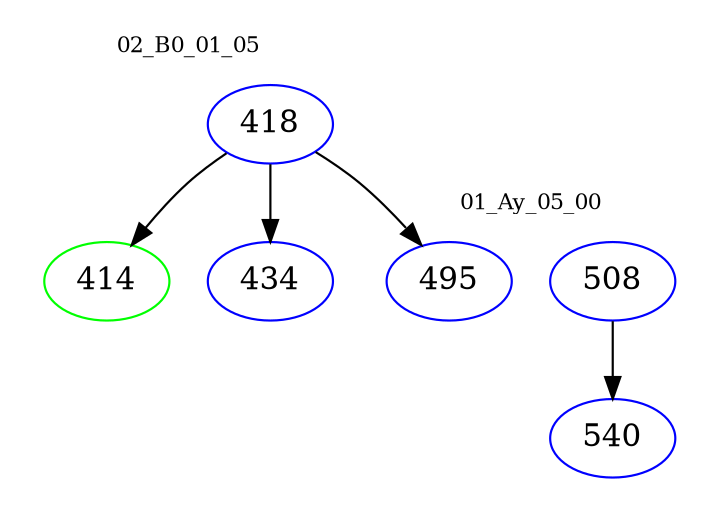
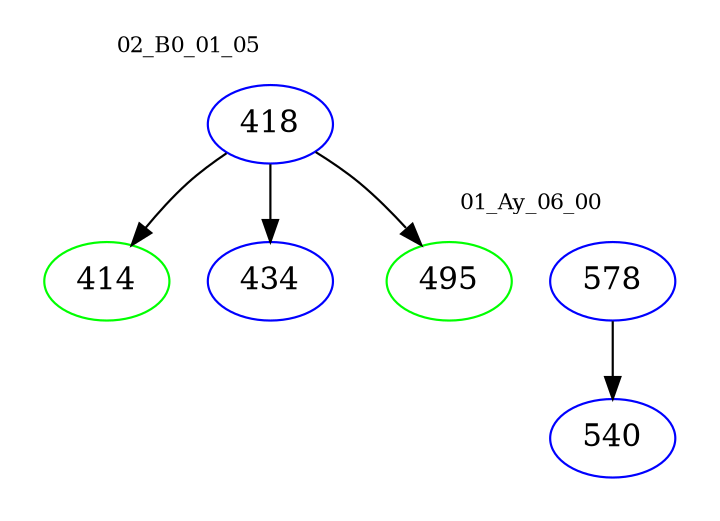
(531, 204) -> (531, 204)
(449, 281) -> (449, 281)
(613, 281) -> (613, 281)
